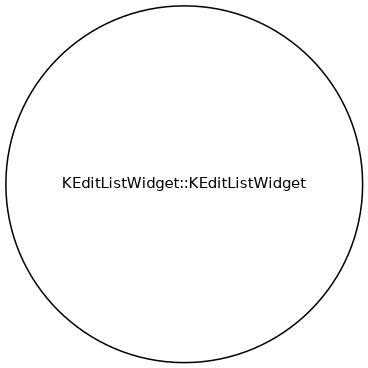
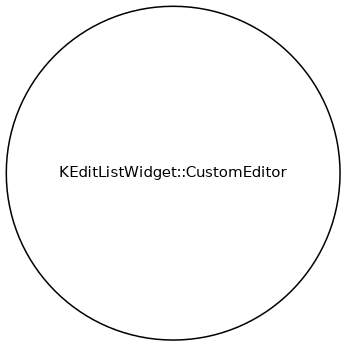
(184, 184) -> (173, 173)
